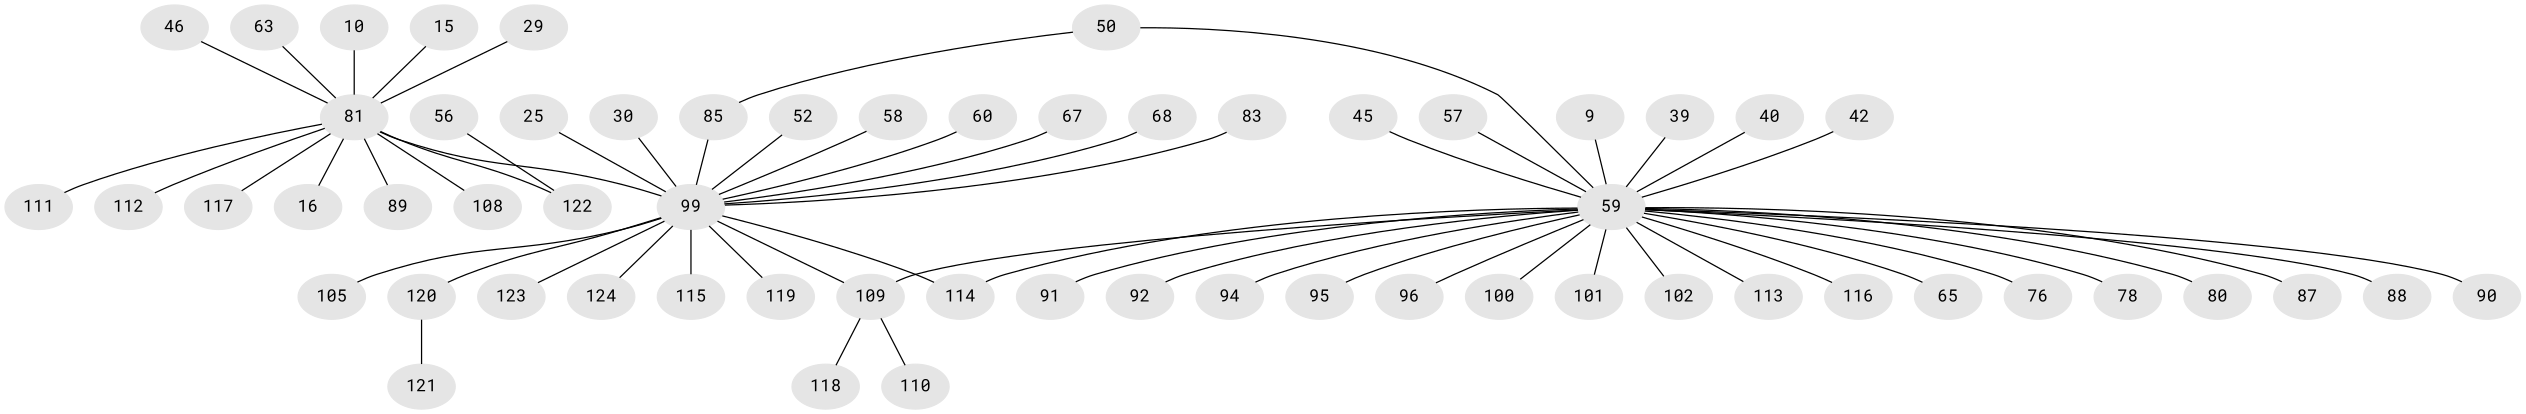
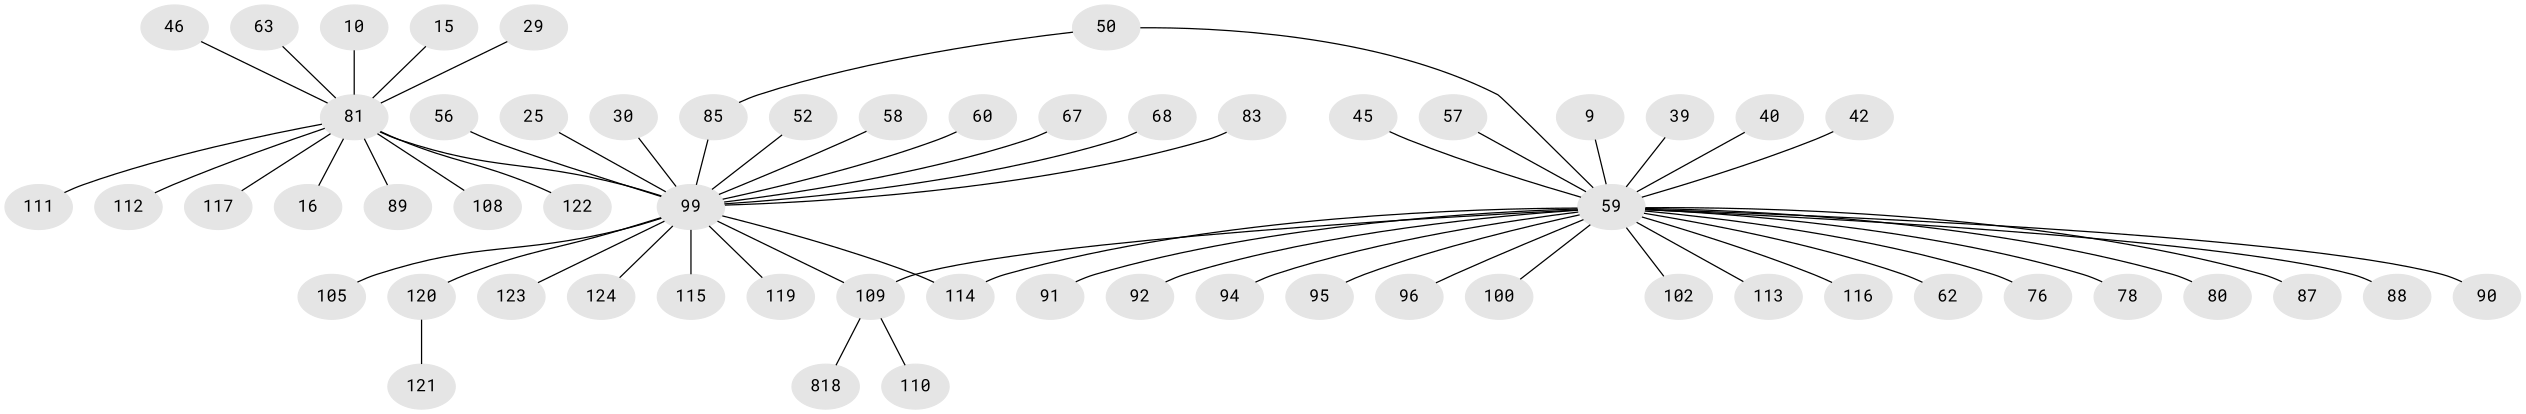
(500, 155) -> (555, 163)
(1589, 297) -> none
(1948, 297) -> (1948, 297)
(826, 387) -> (826, 387)
